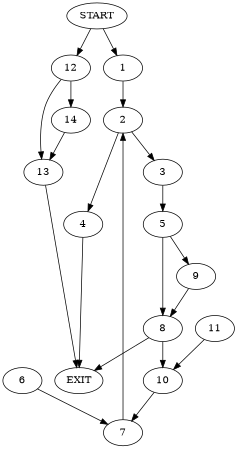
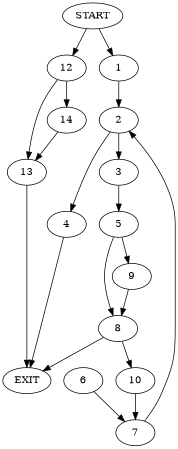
(215, 329) -> none
